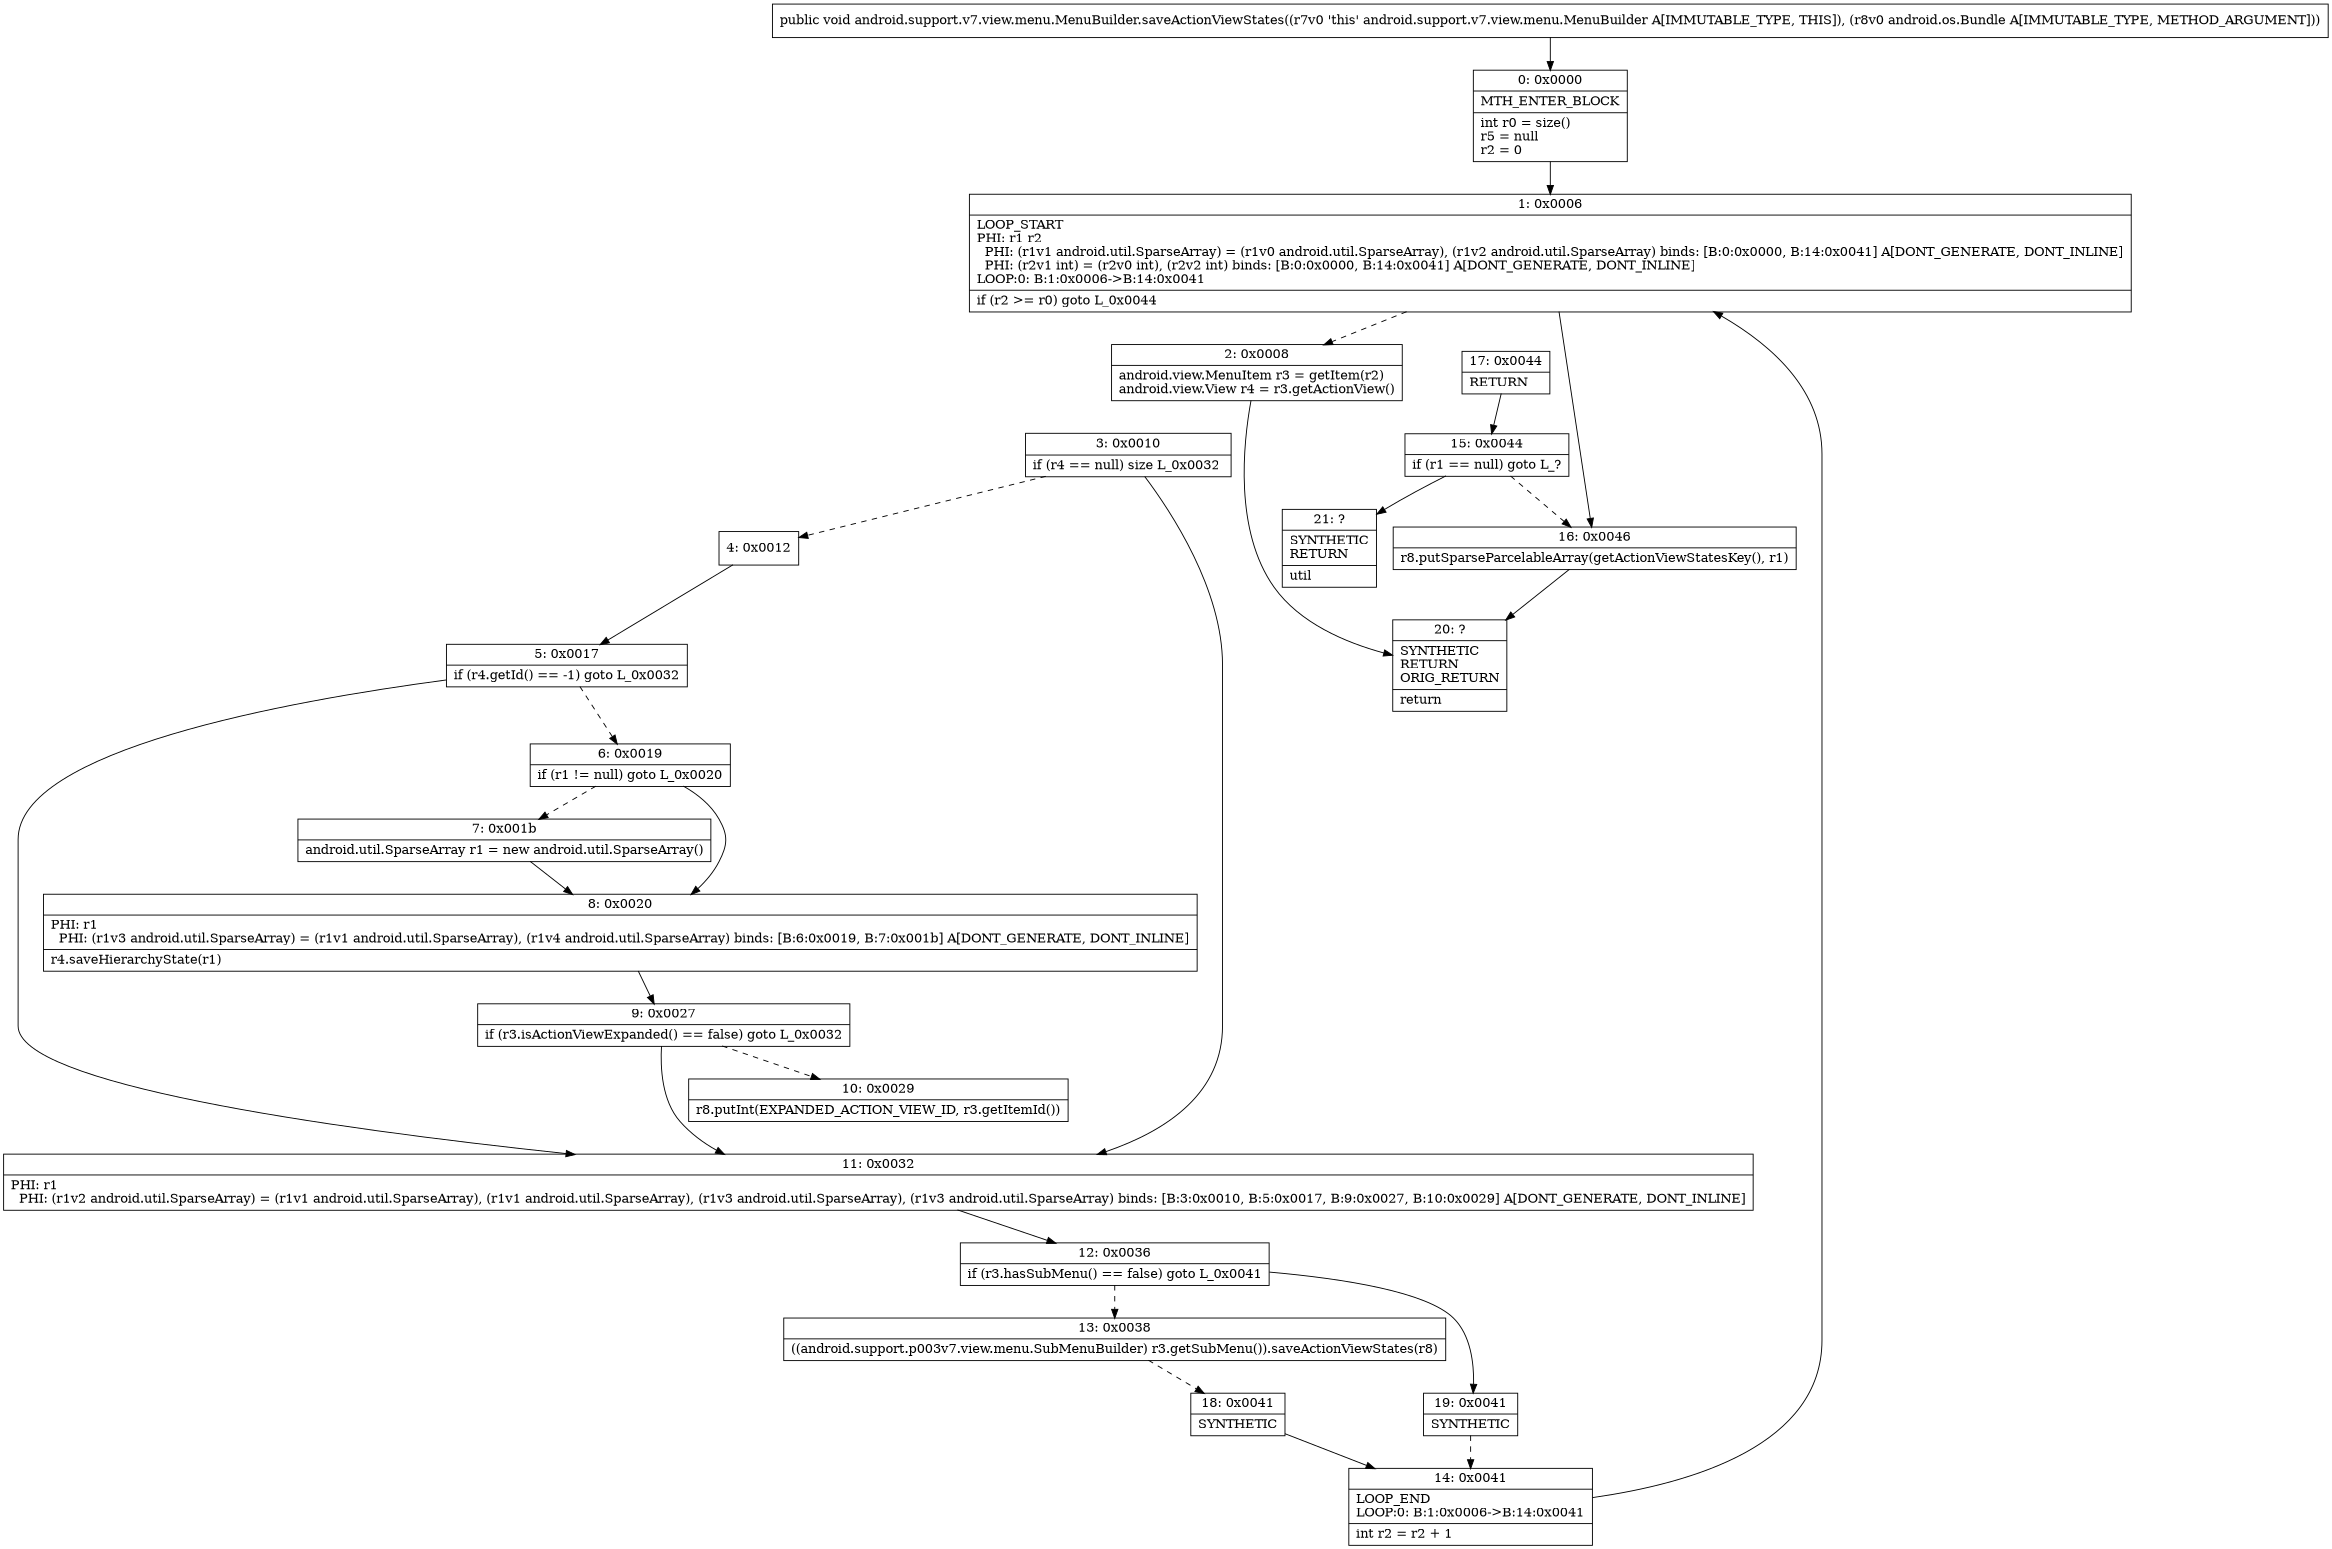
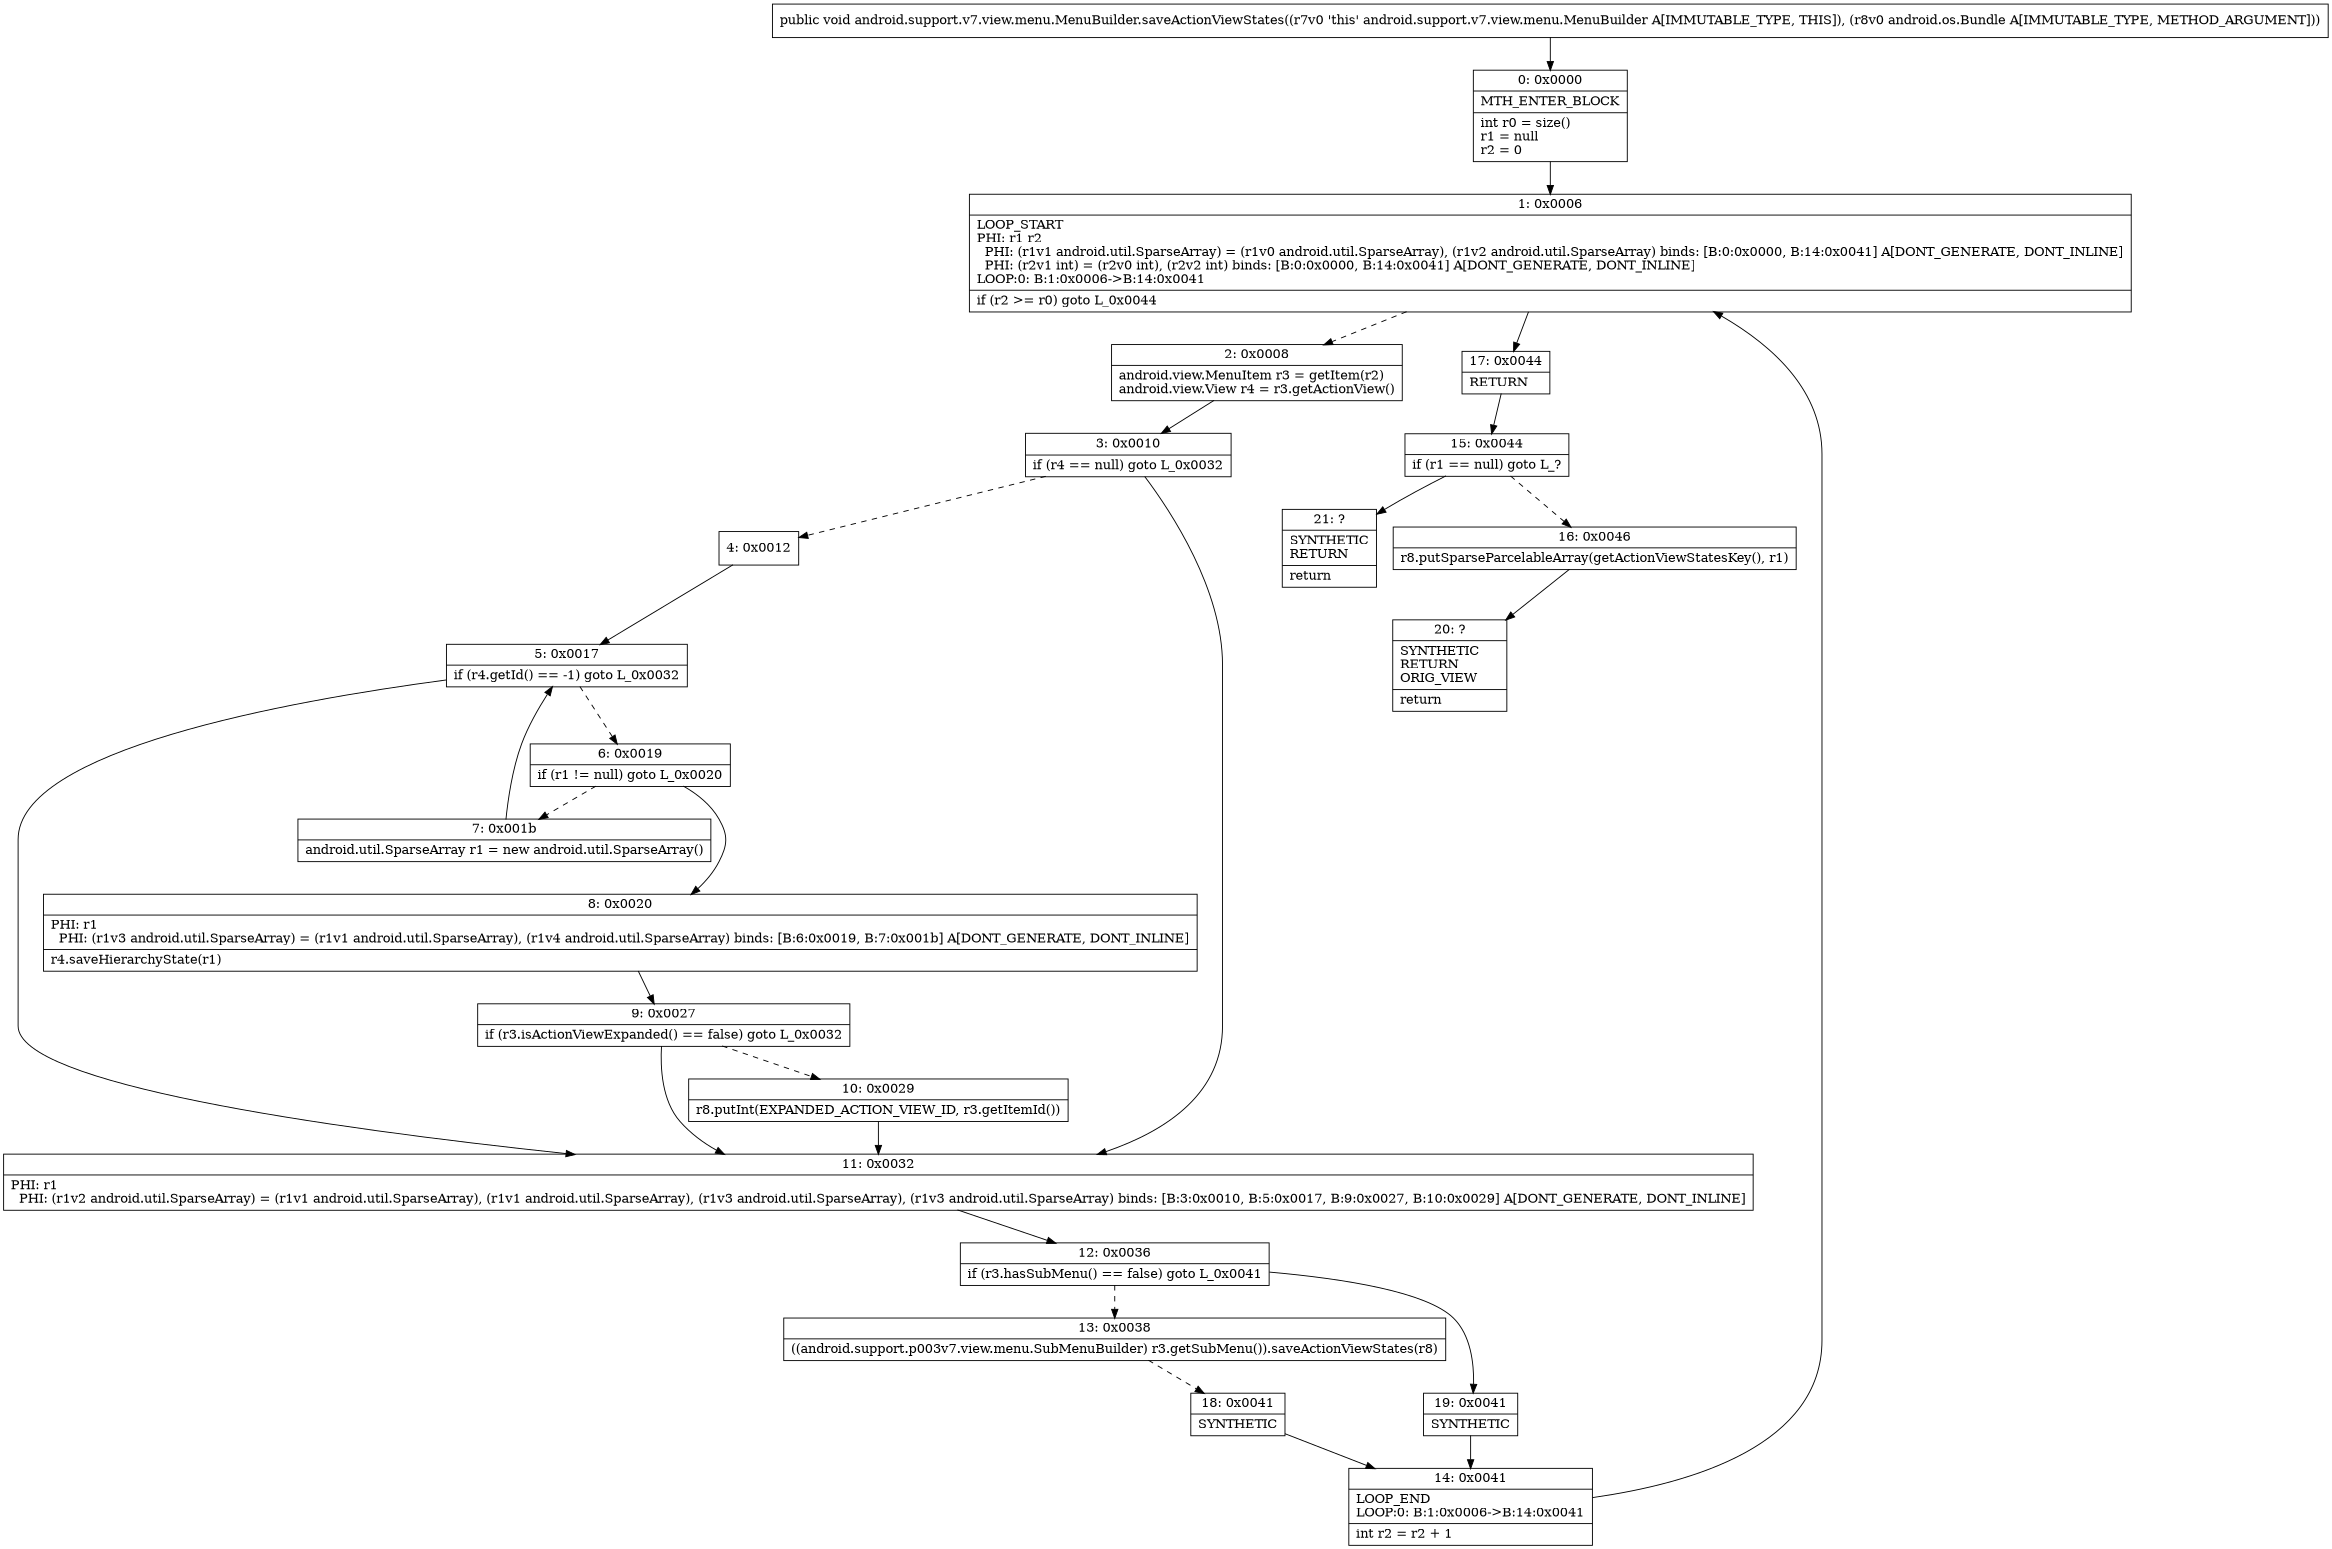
(1510, 137) -> (1510, 137)
(1575, 415) -> (1523, 327)
(1127, 465) -> (1128, 465)
(1259, 560) -> (1192, 415)
(1301, 576) -> (1310, 576)
(1450, 678) -> (1438, 678)
(548, 875) -> (518, 754)
none -> (878, 1133)
(1471, 1448) -> (1471, 1448)
